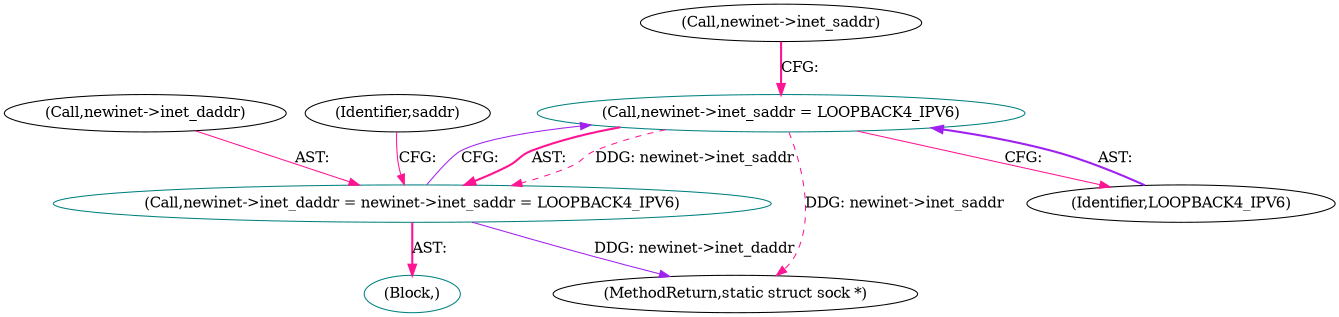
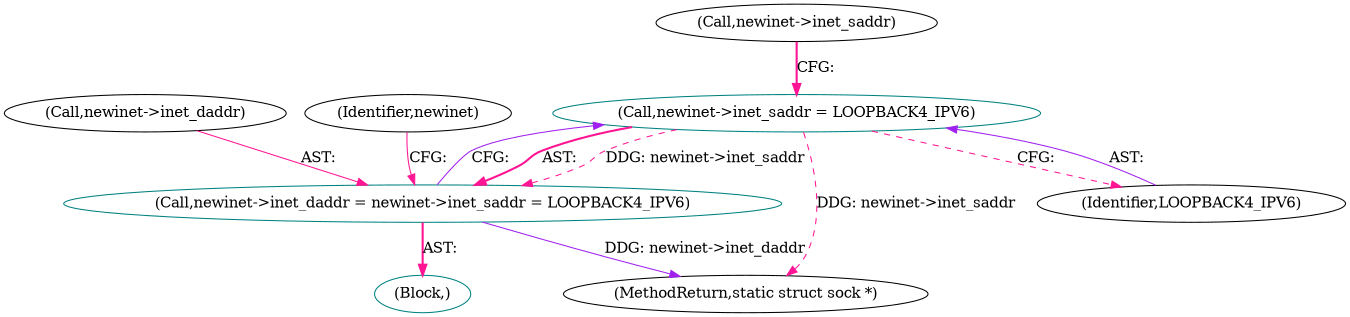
(398, 113) -> (408, 113)
(1046, 149) -> (1059, 149)
(979, 158) -> (991, 158)
